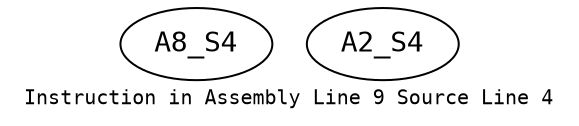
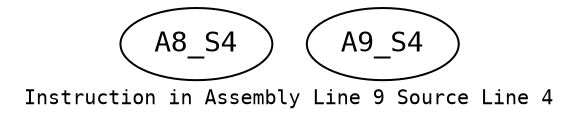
(383, 44) -> (383, 44)
